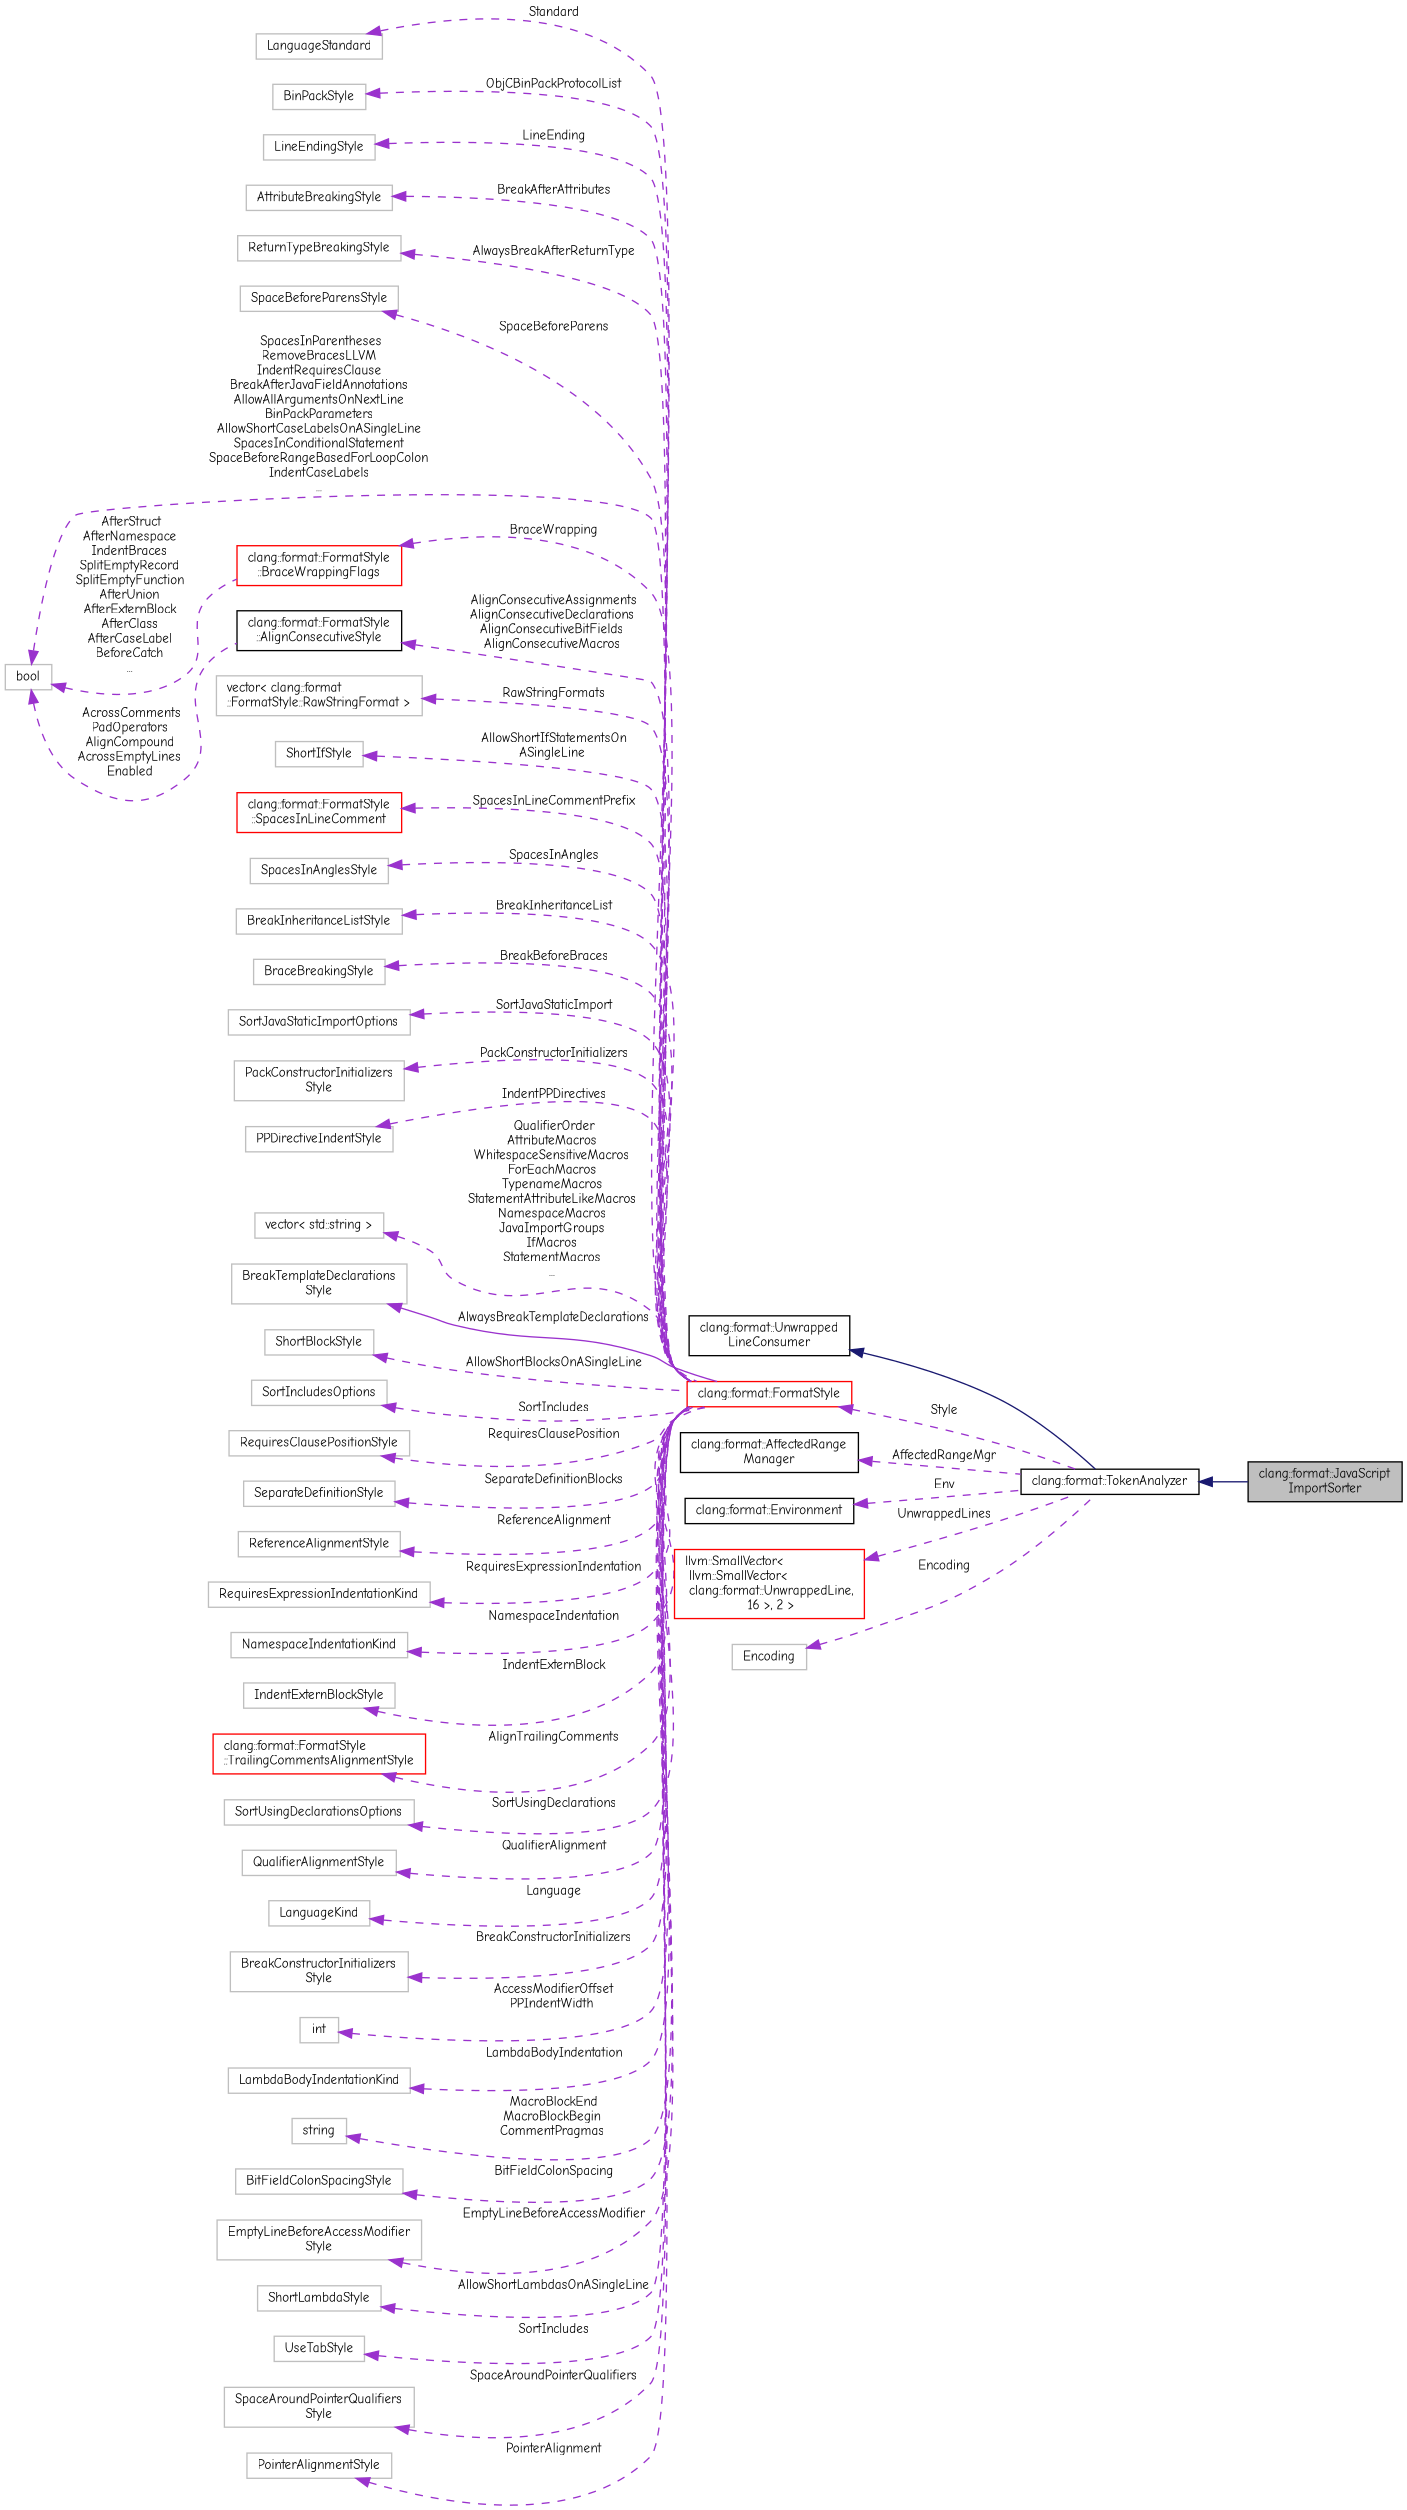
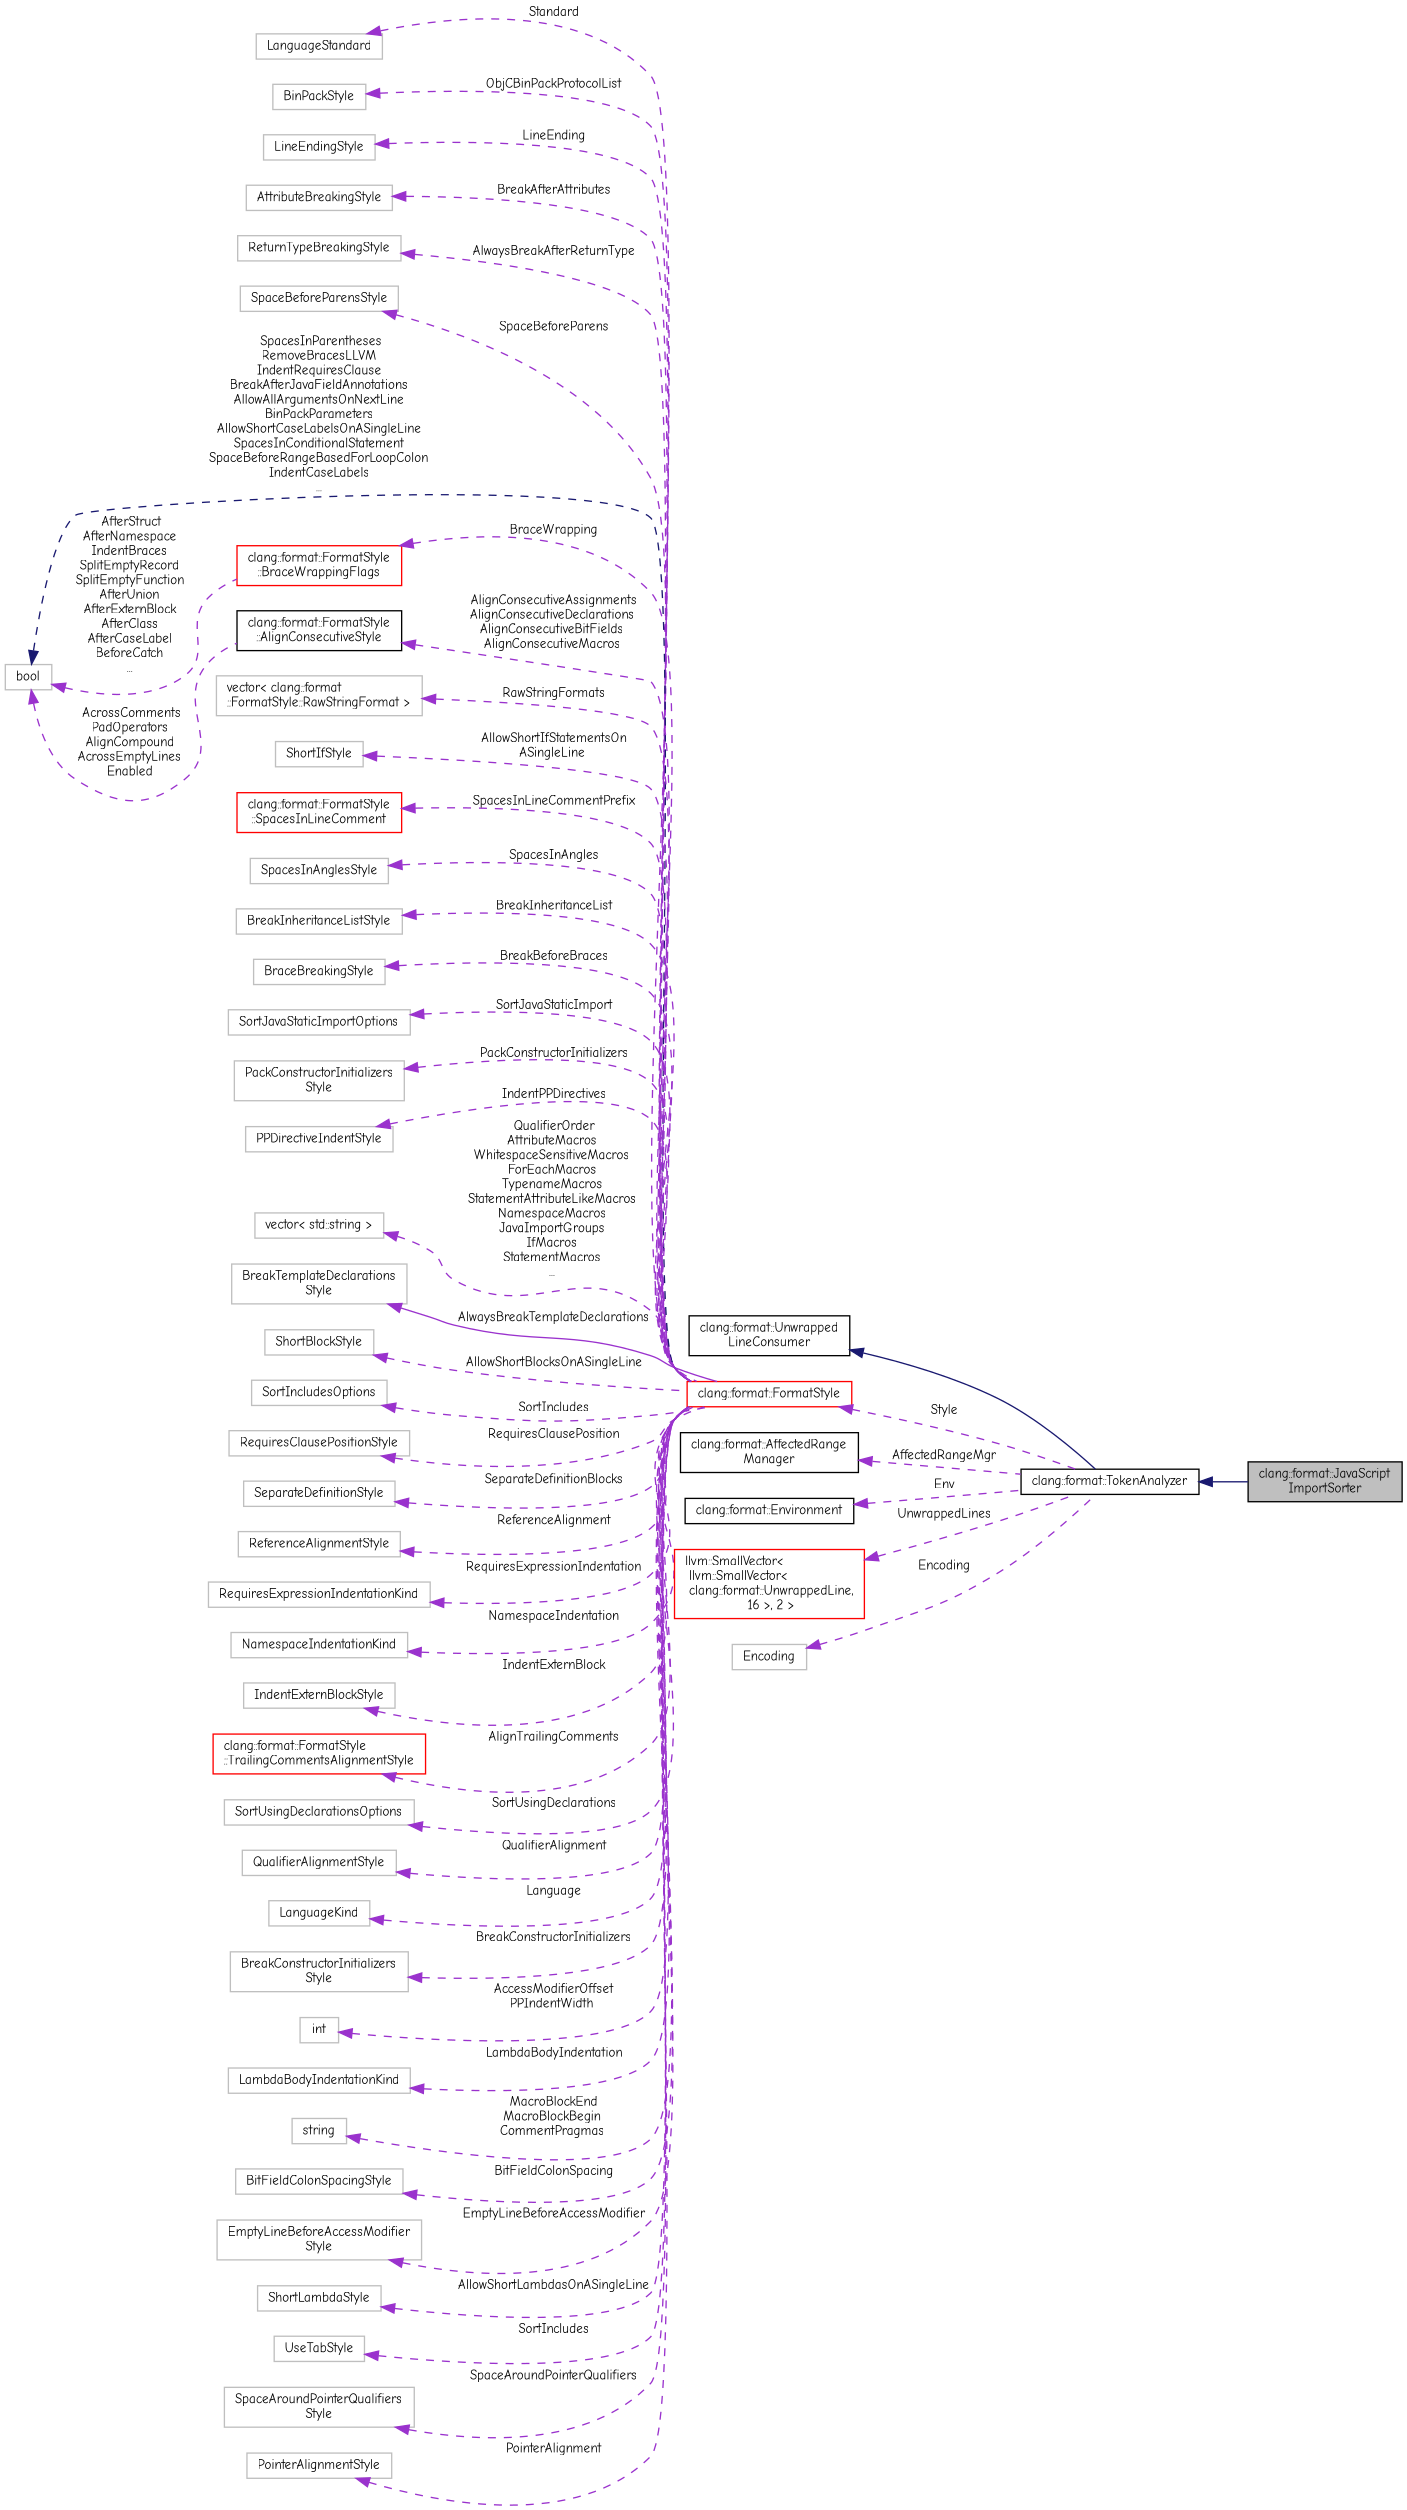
(647, 516) -> (647, 516)
